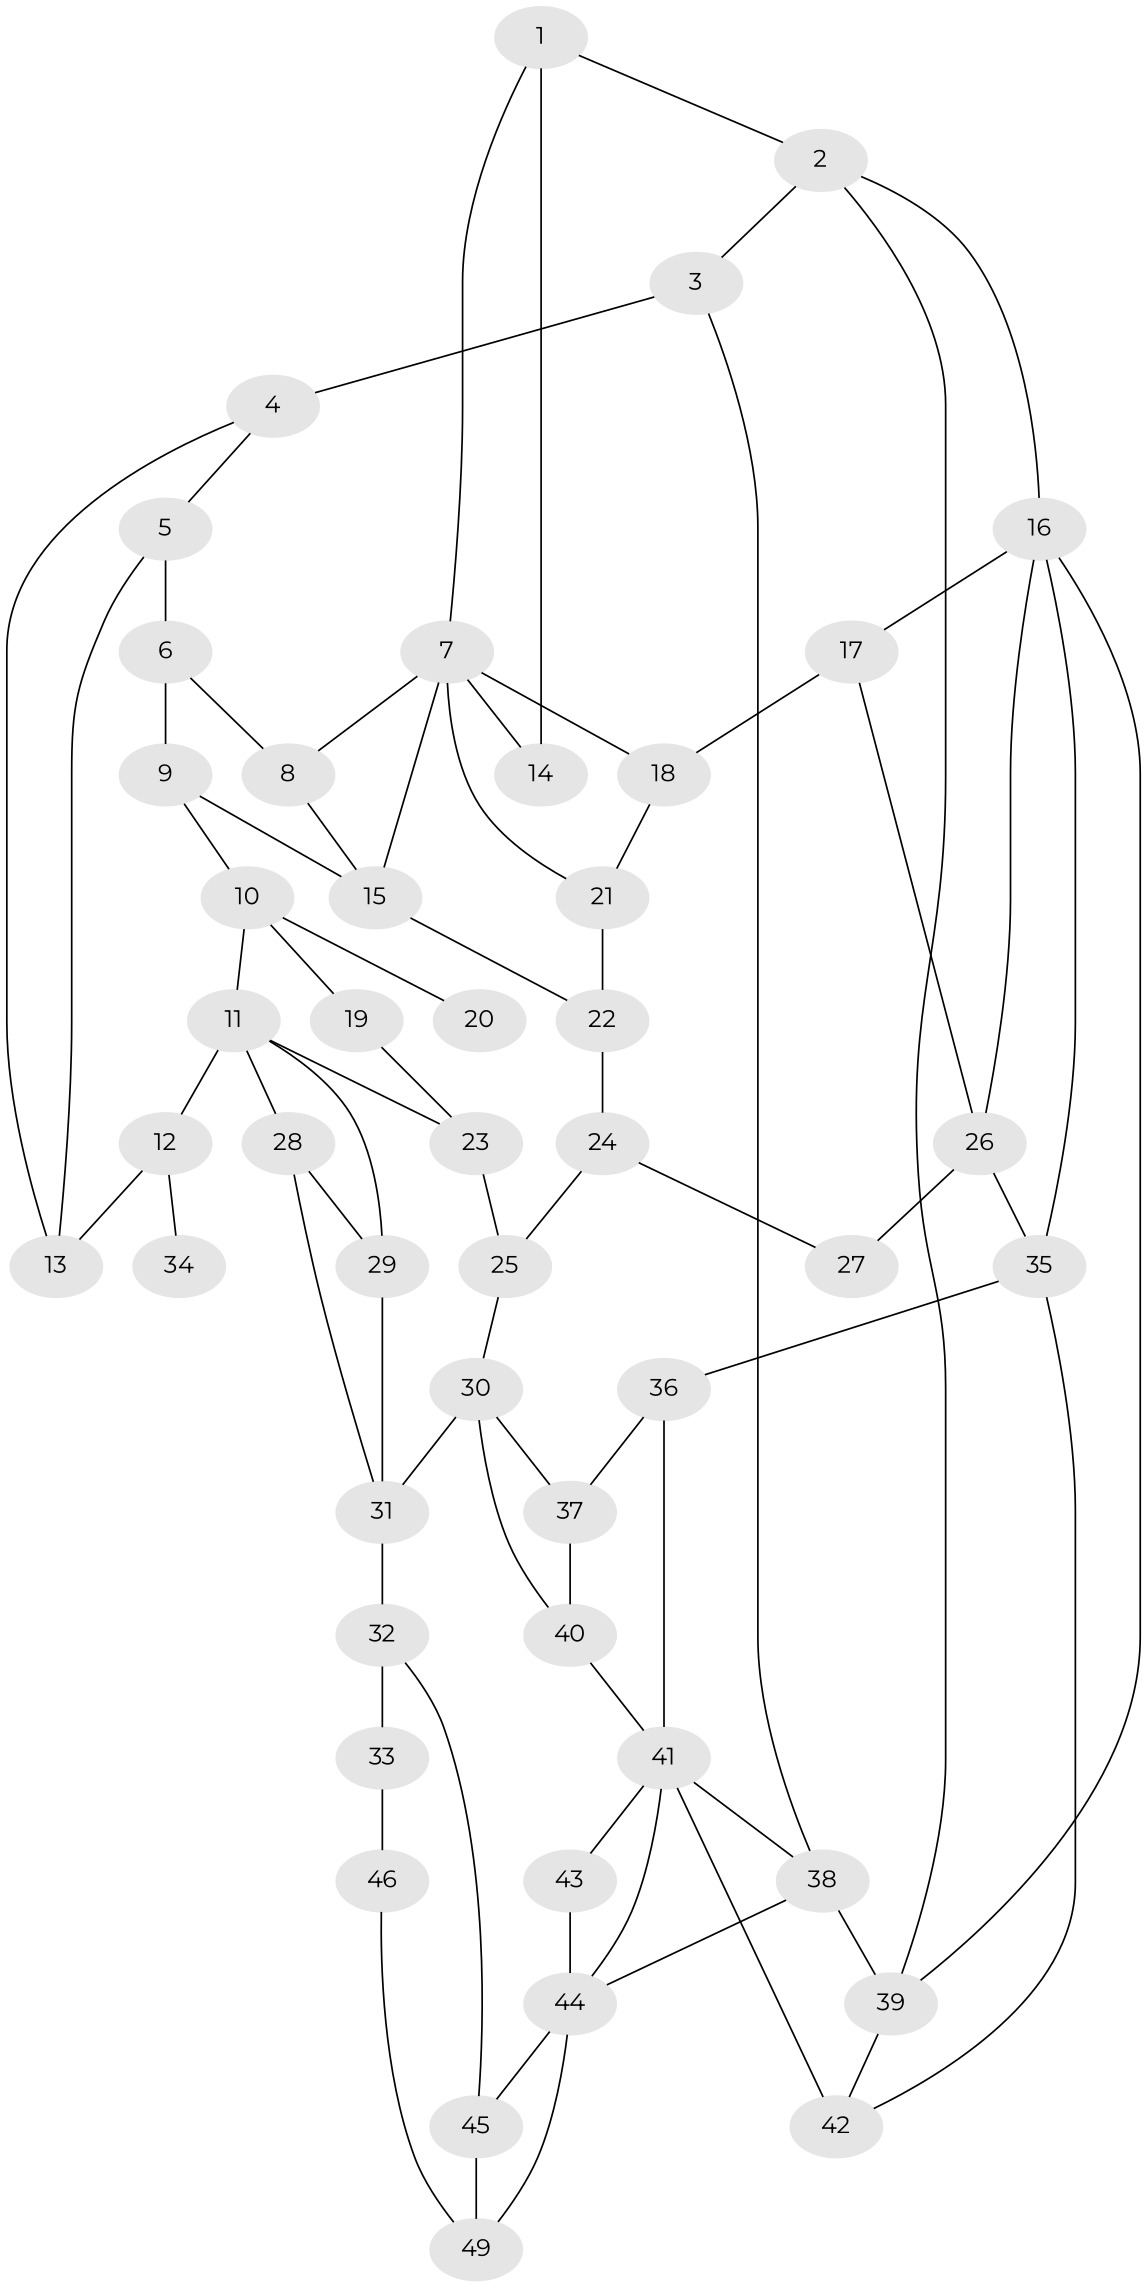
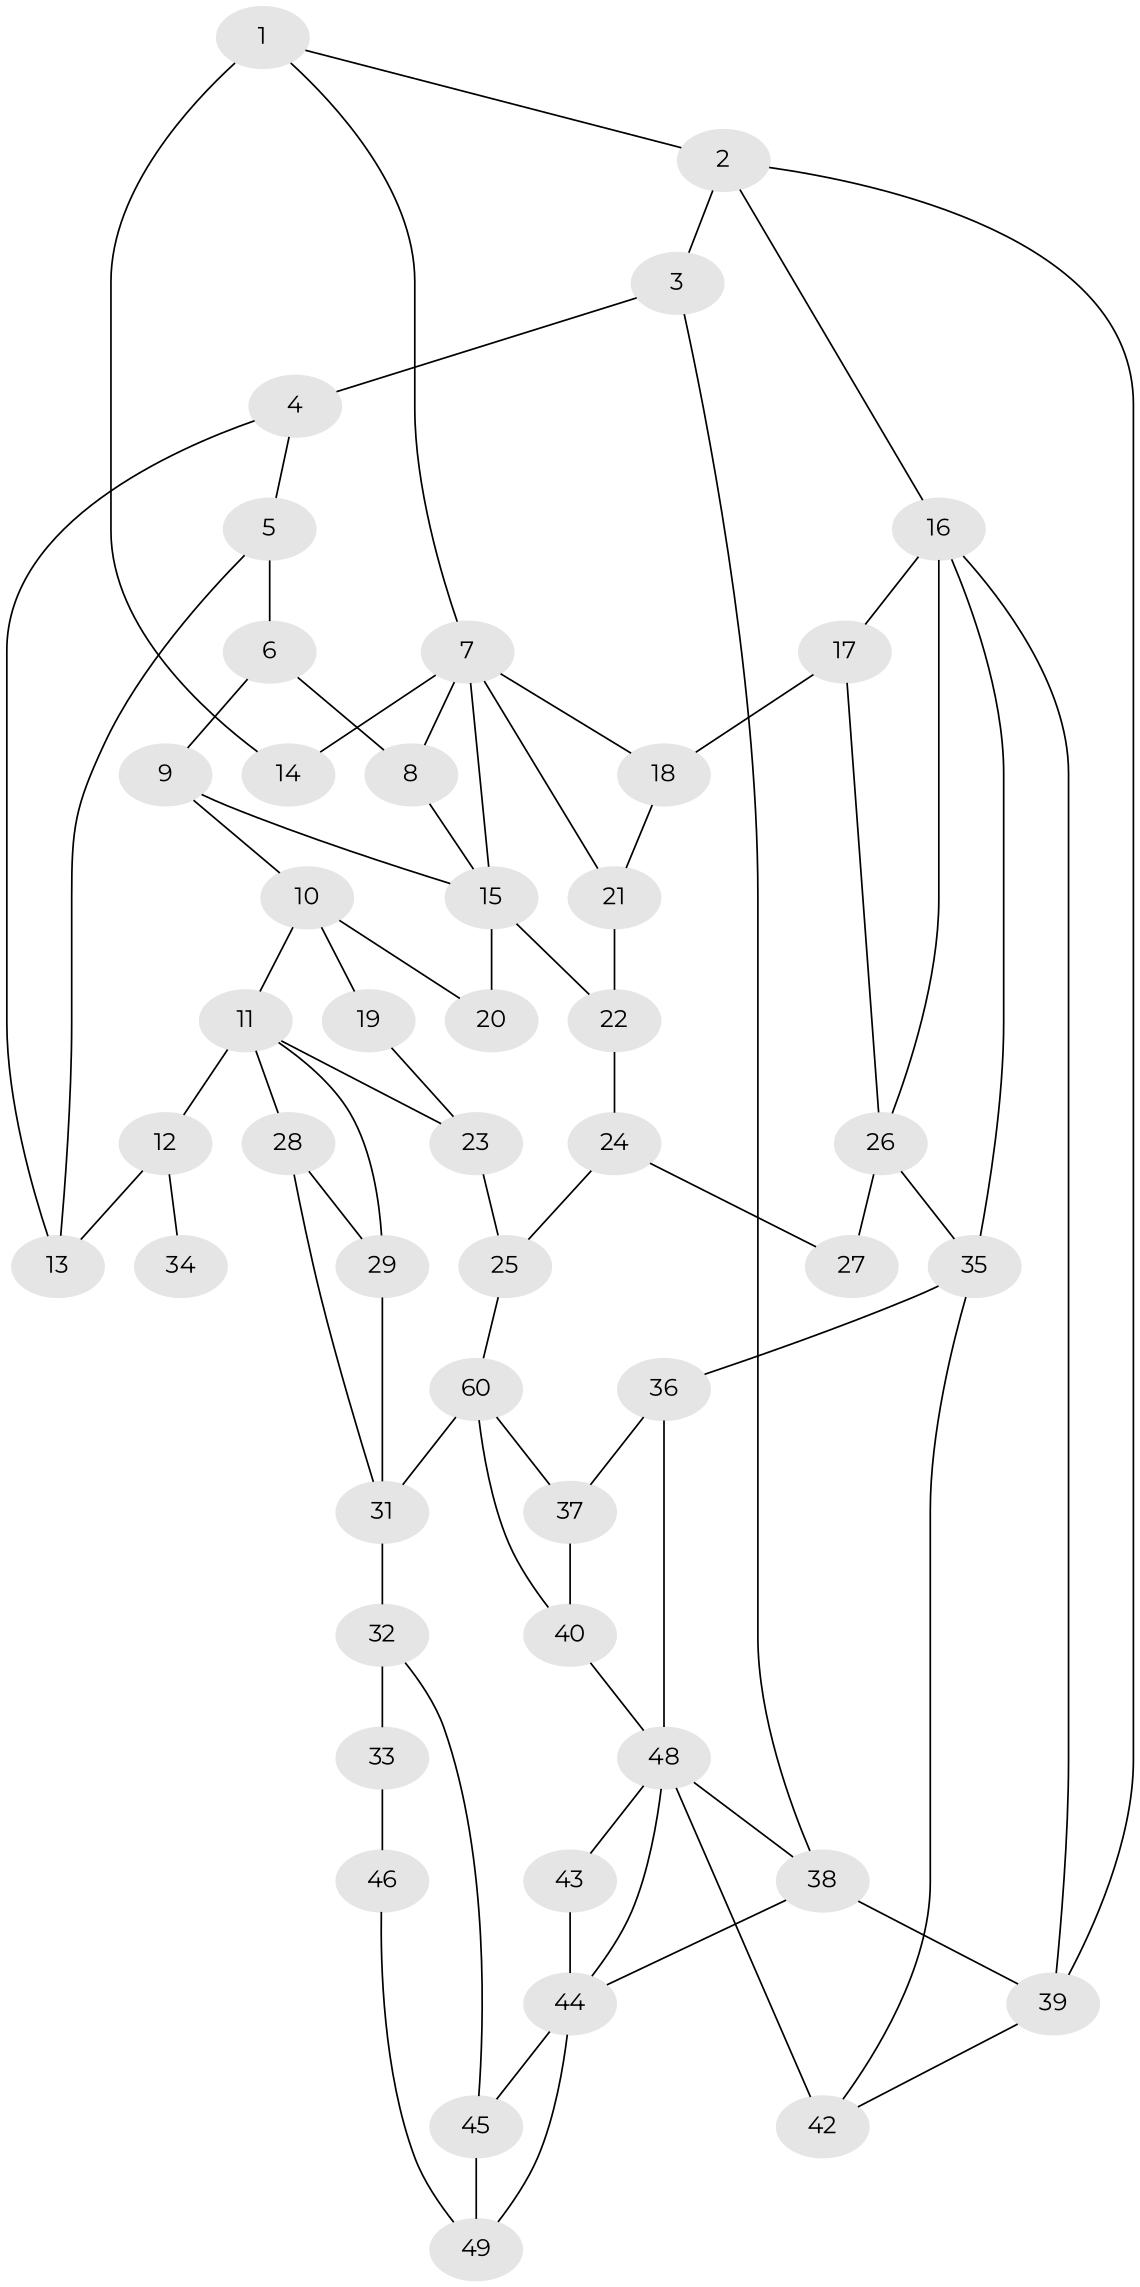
none -> (492, 959)
(476, 1389) -> (476, 1389)
(664, 1758) -> (664, 1758)
